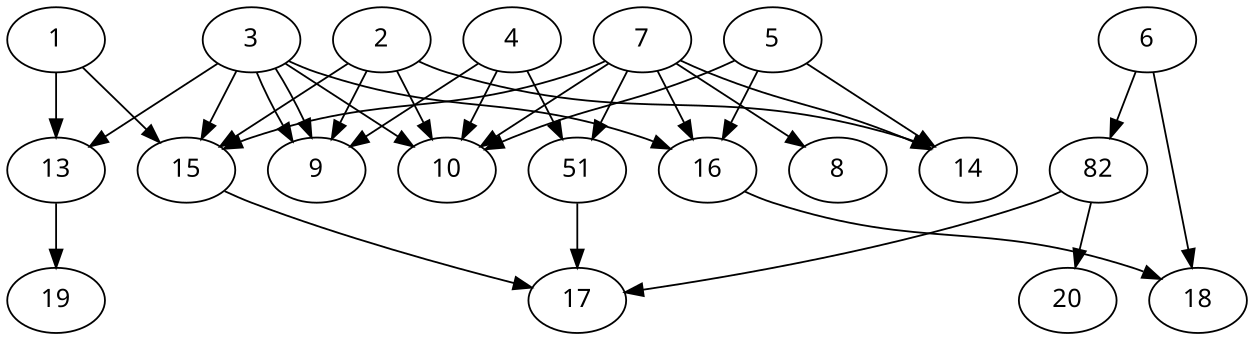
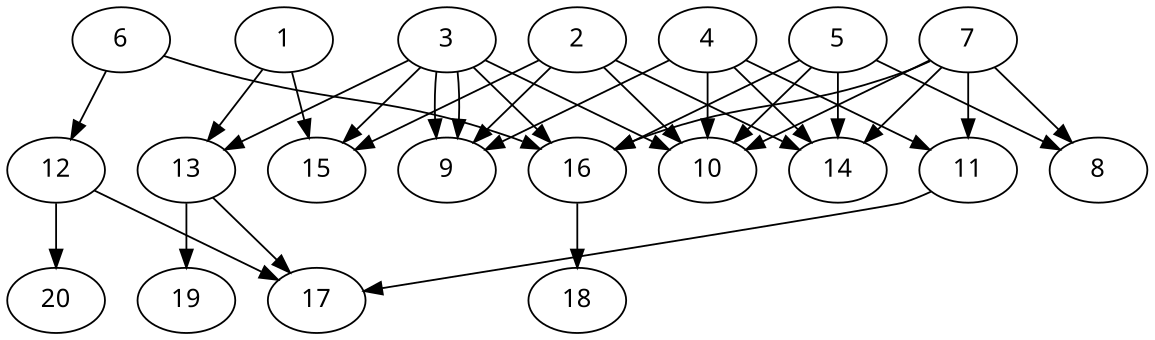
none -> (763, 95)
none -> (956, 99)
(387, 108) -> none
(1171, 161) -> (362, 101)
(577, 170) -> (968, 170)
(1099, 170) -> (56, 170)
(368, 242) -> (245, 229)
